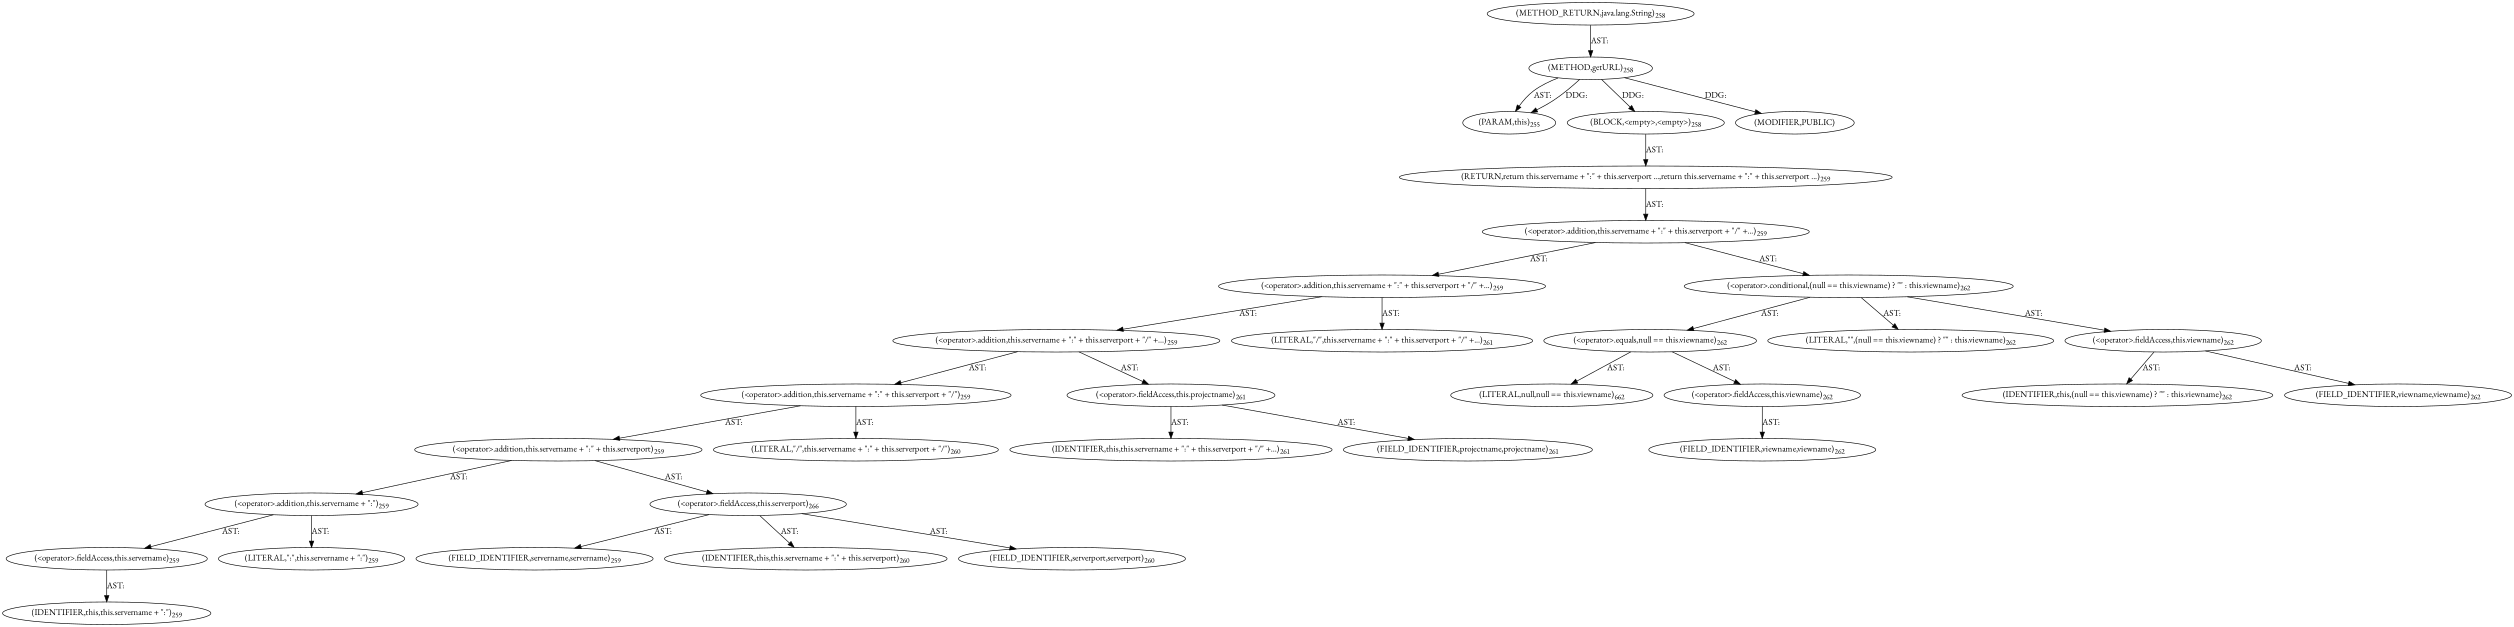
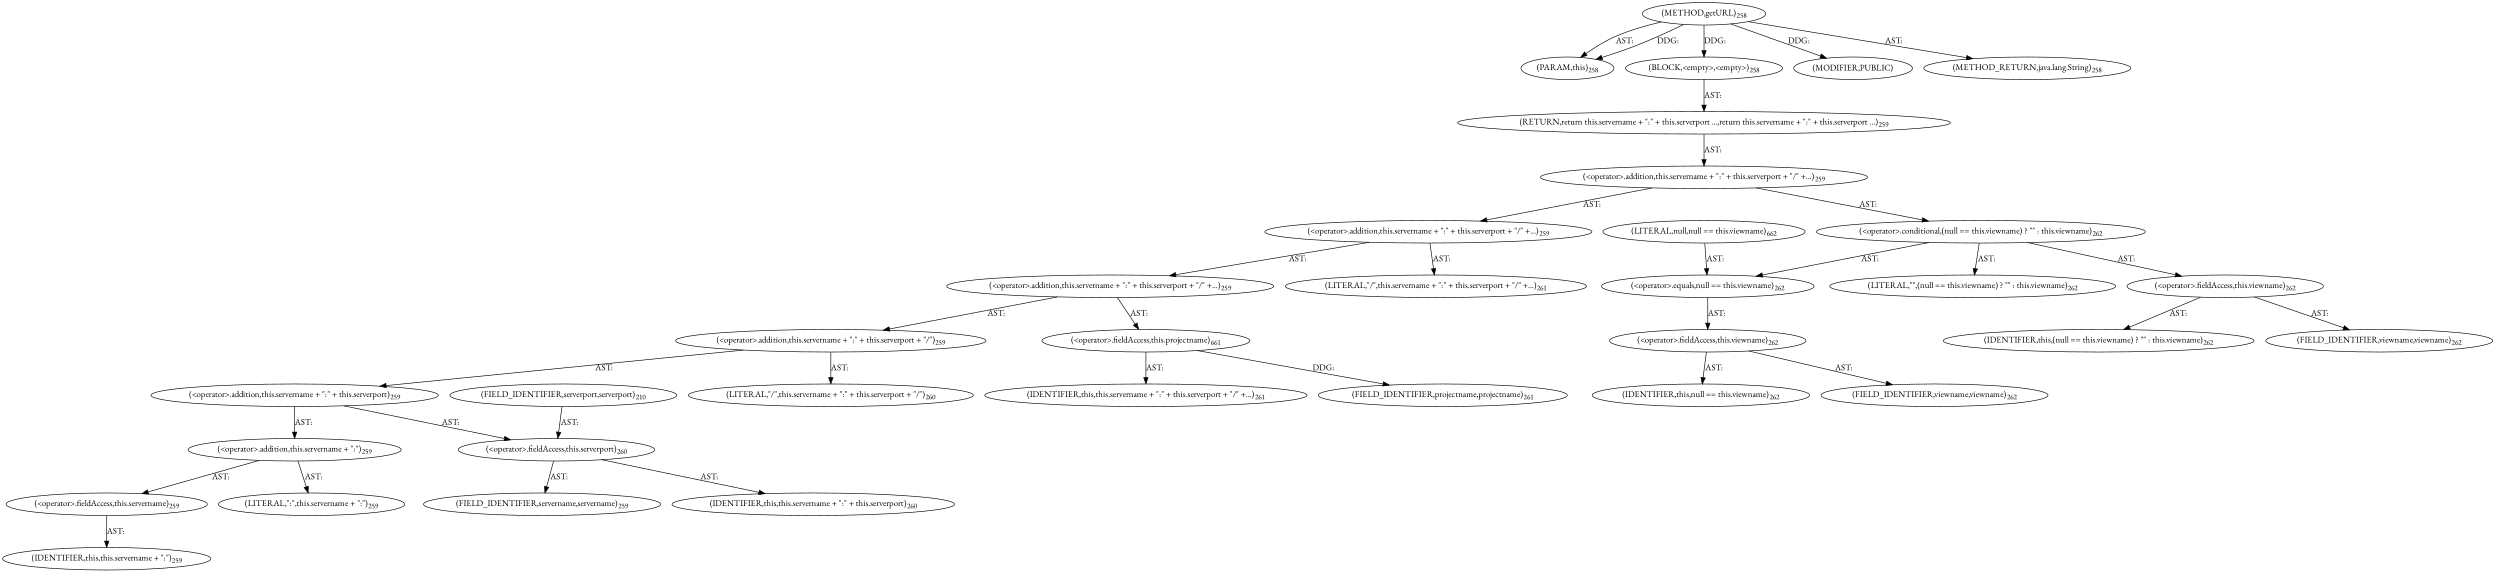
(1591, 38) -> (1857, 40)
(1535, 122) -> (1593, 67)
(1604, 366) -> (1706, 256)
(1241, 394) -> (1216, 340)
none -> (1701, 395)
(1348, 422) -> (1325, 368)
(814, 503) -> (622, 449)
(906, 531) -> (560, 419)
(1149, 558) -> (641, 394)
